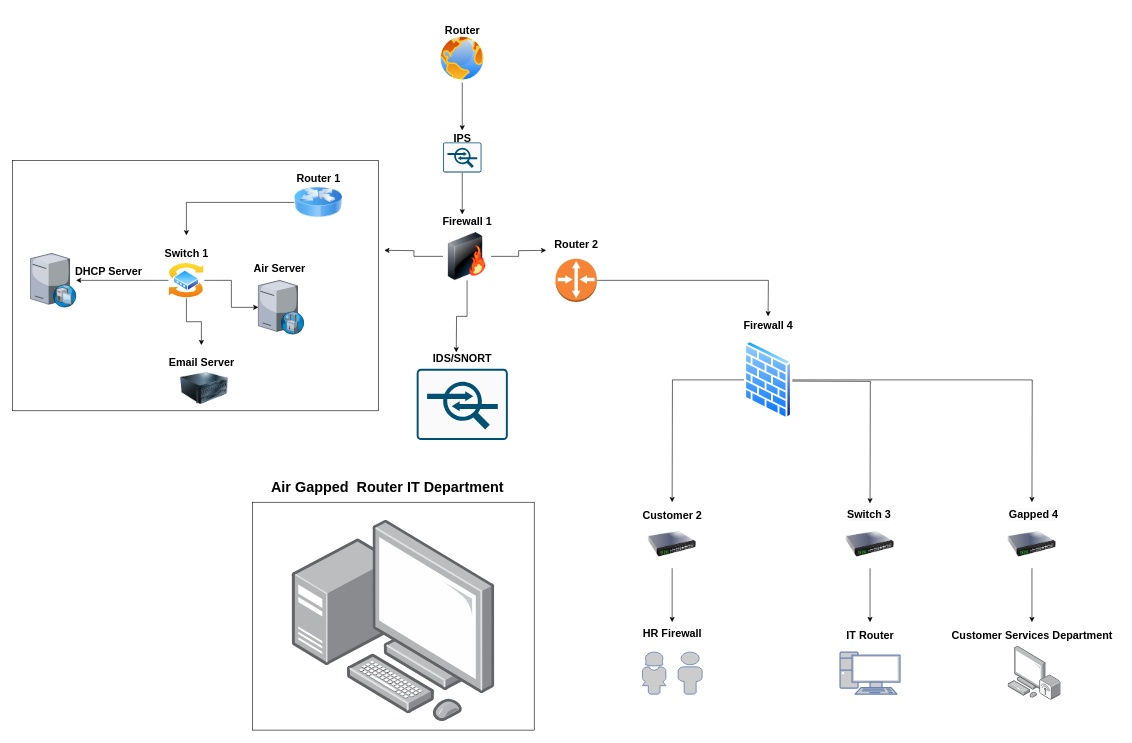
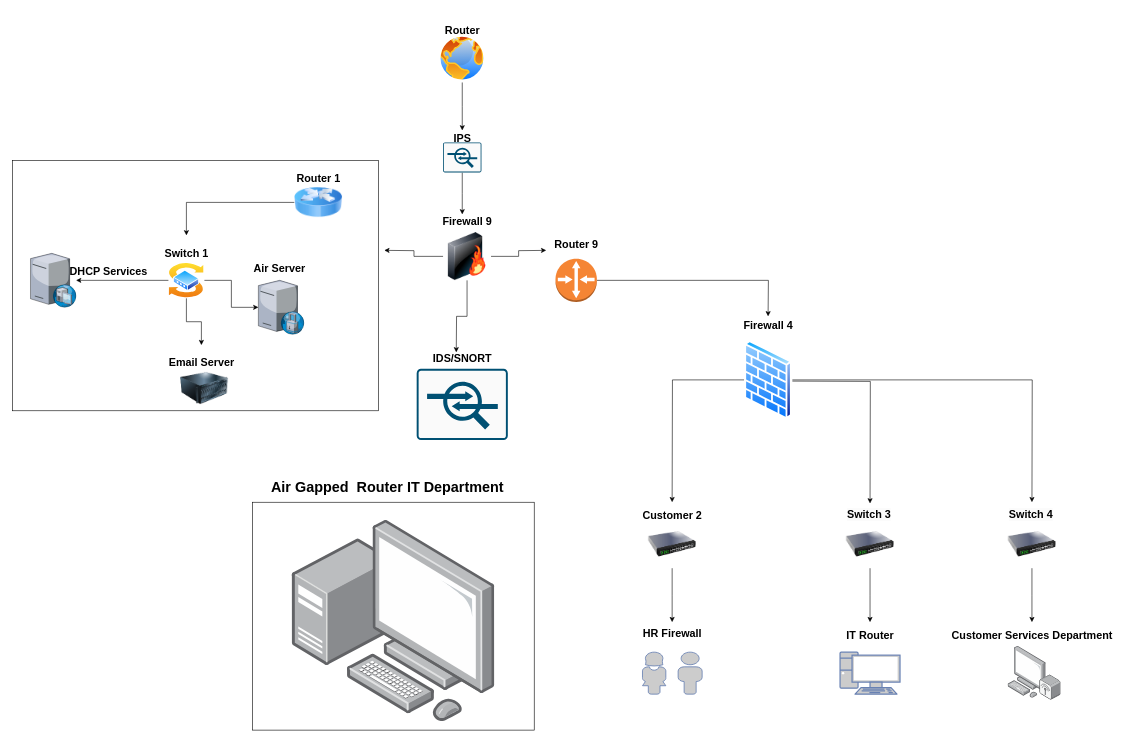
(467, 222) -> (467, 222)
(577, 245) -> (577, 245)
(109, 272) -> (109, 272)
(1025, 504) -> (1024, 504)
